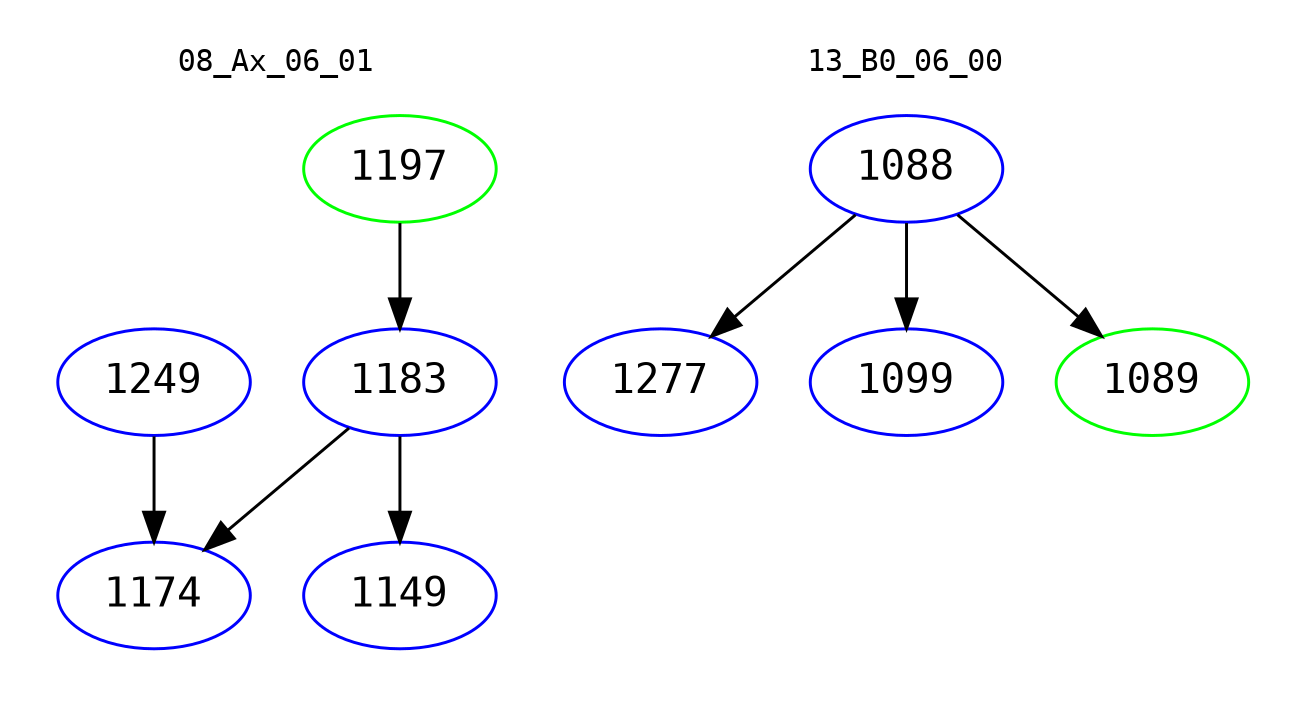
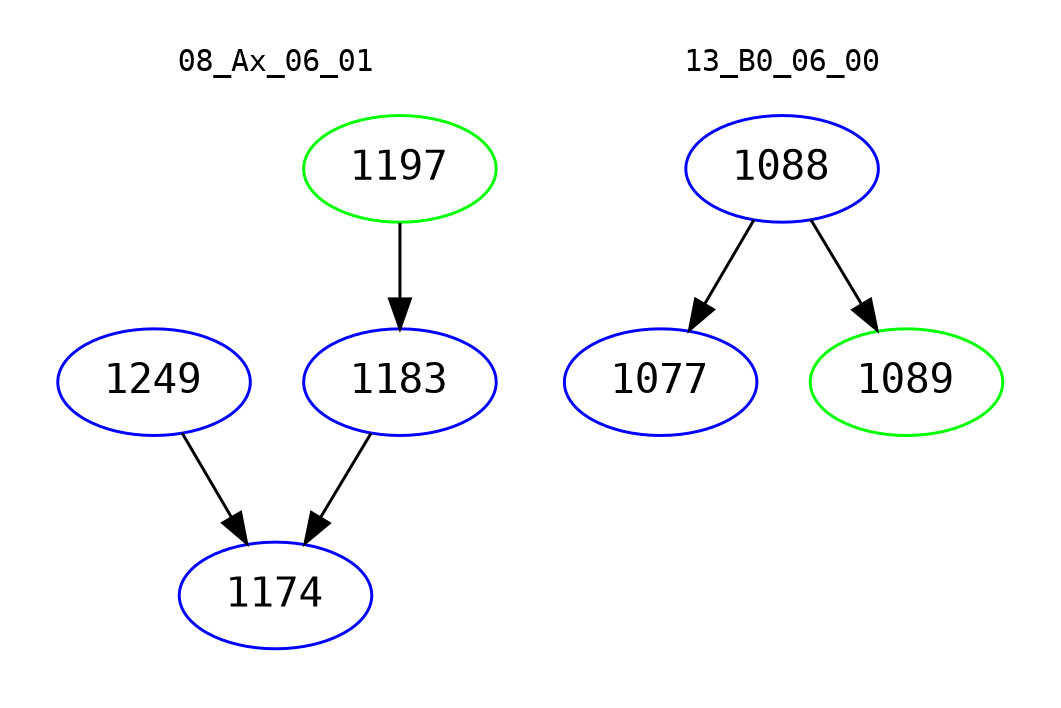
(661, 382) -> (661, 382)
(907, 382) -> none
(400, 595) -> none
